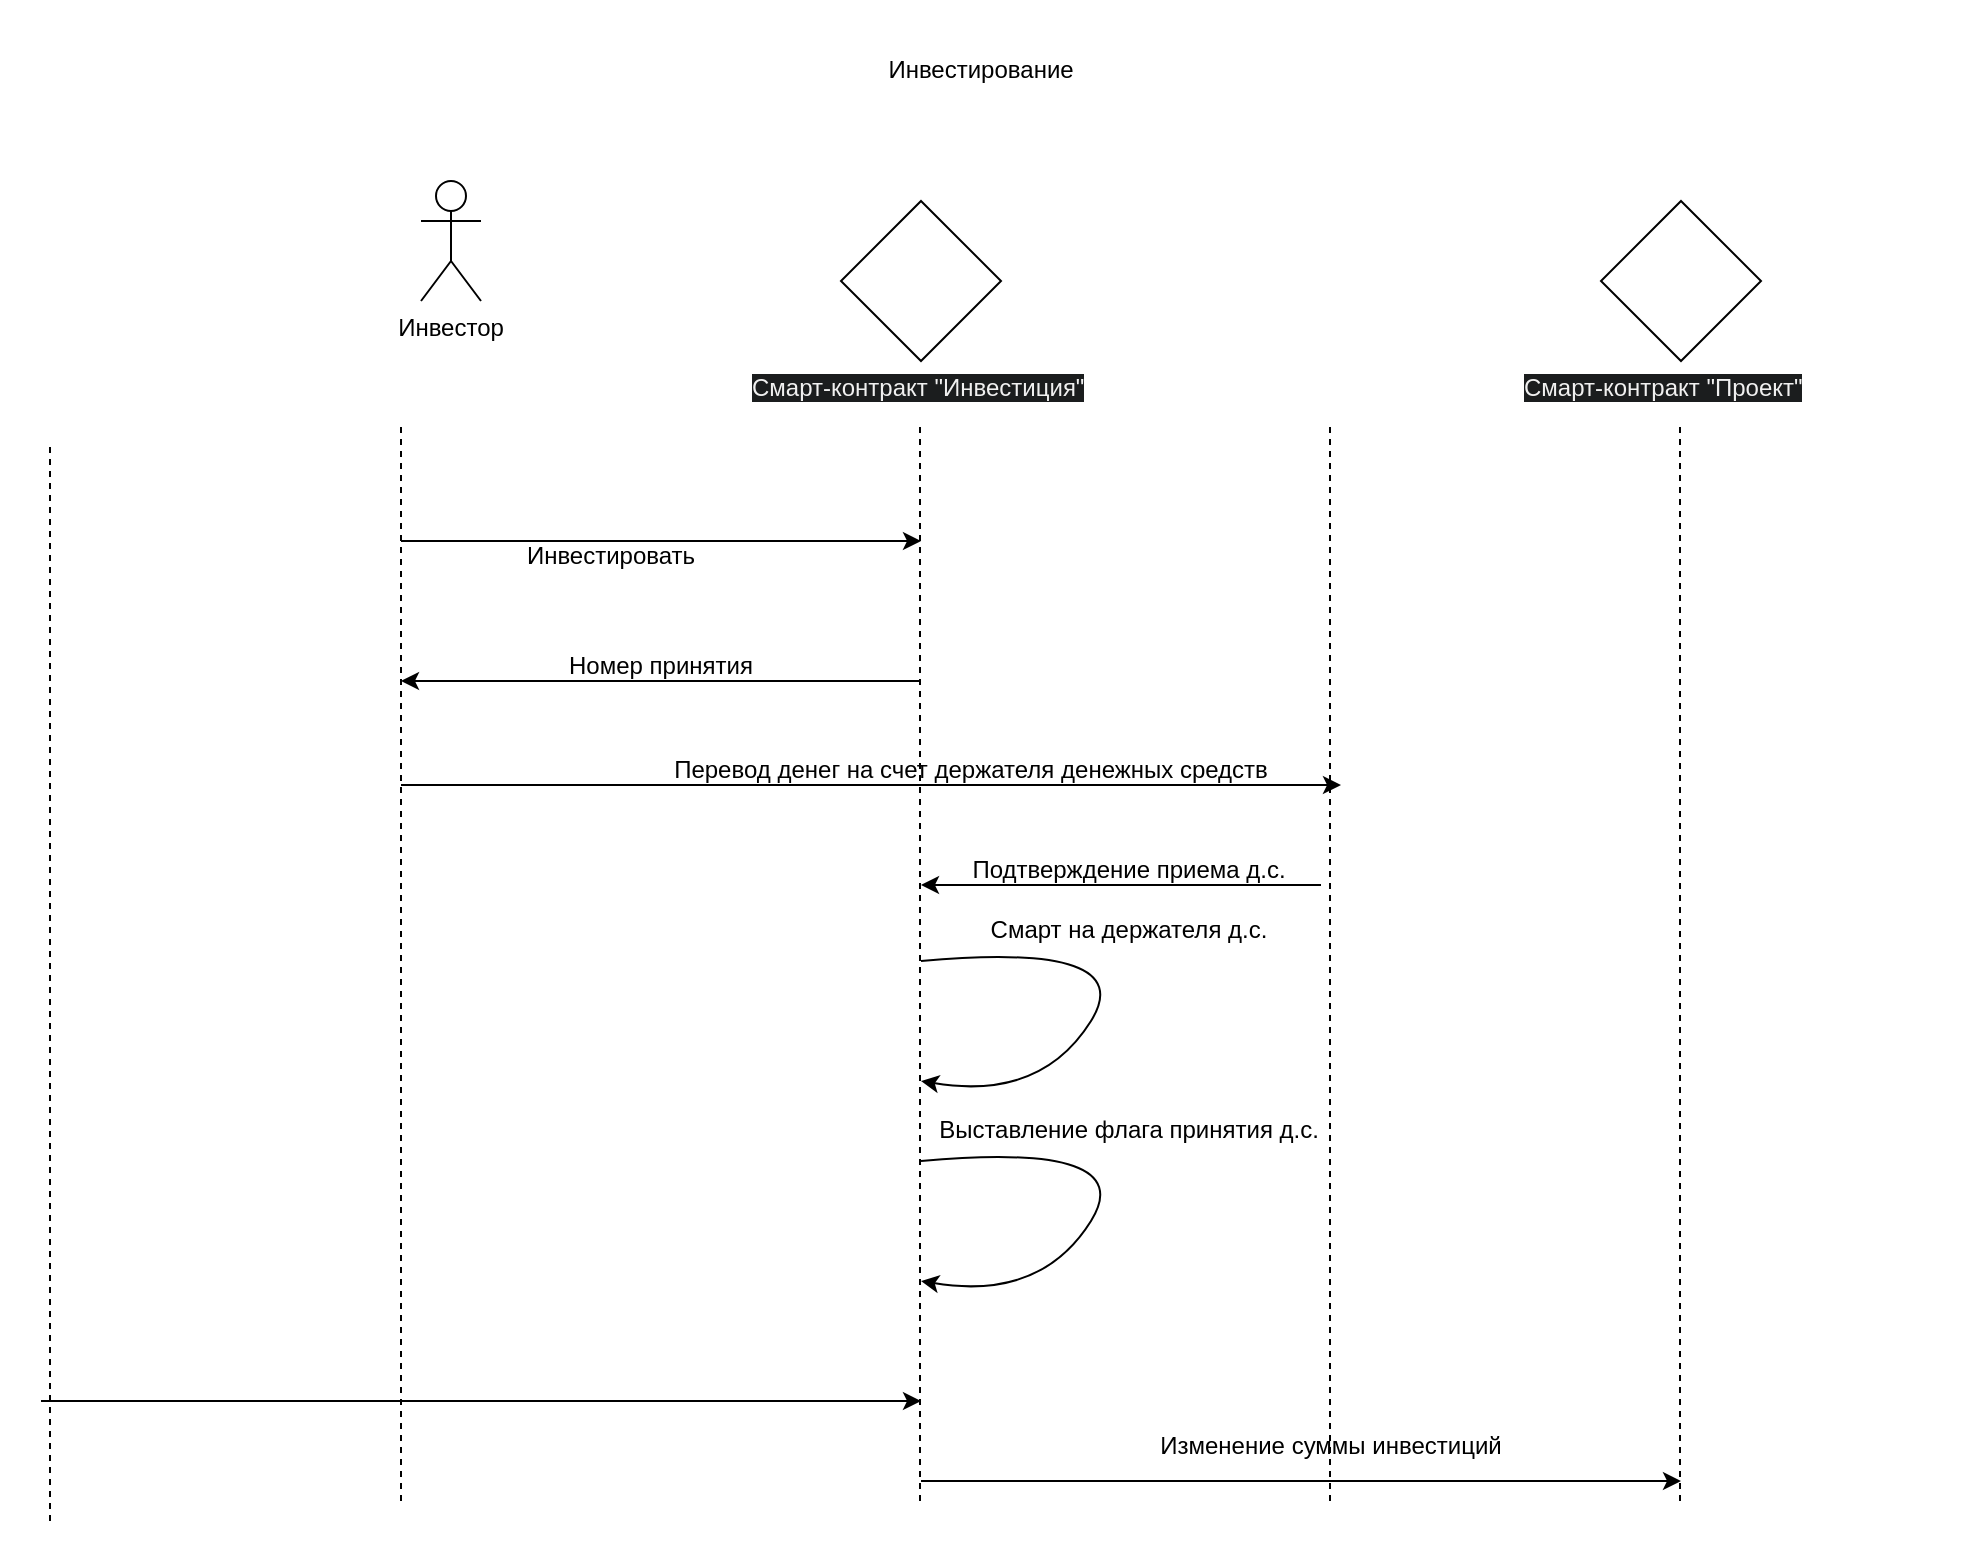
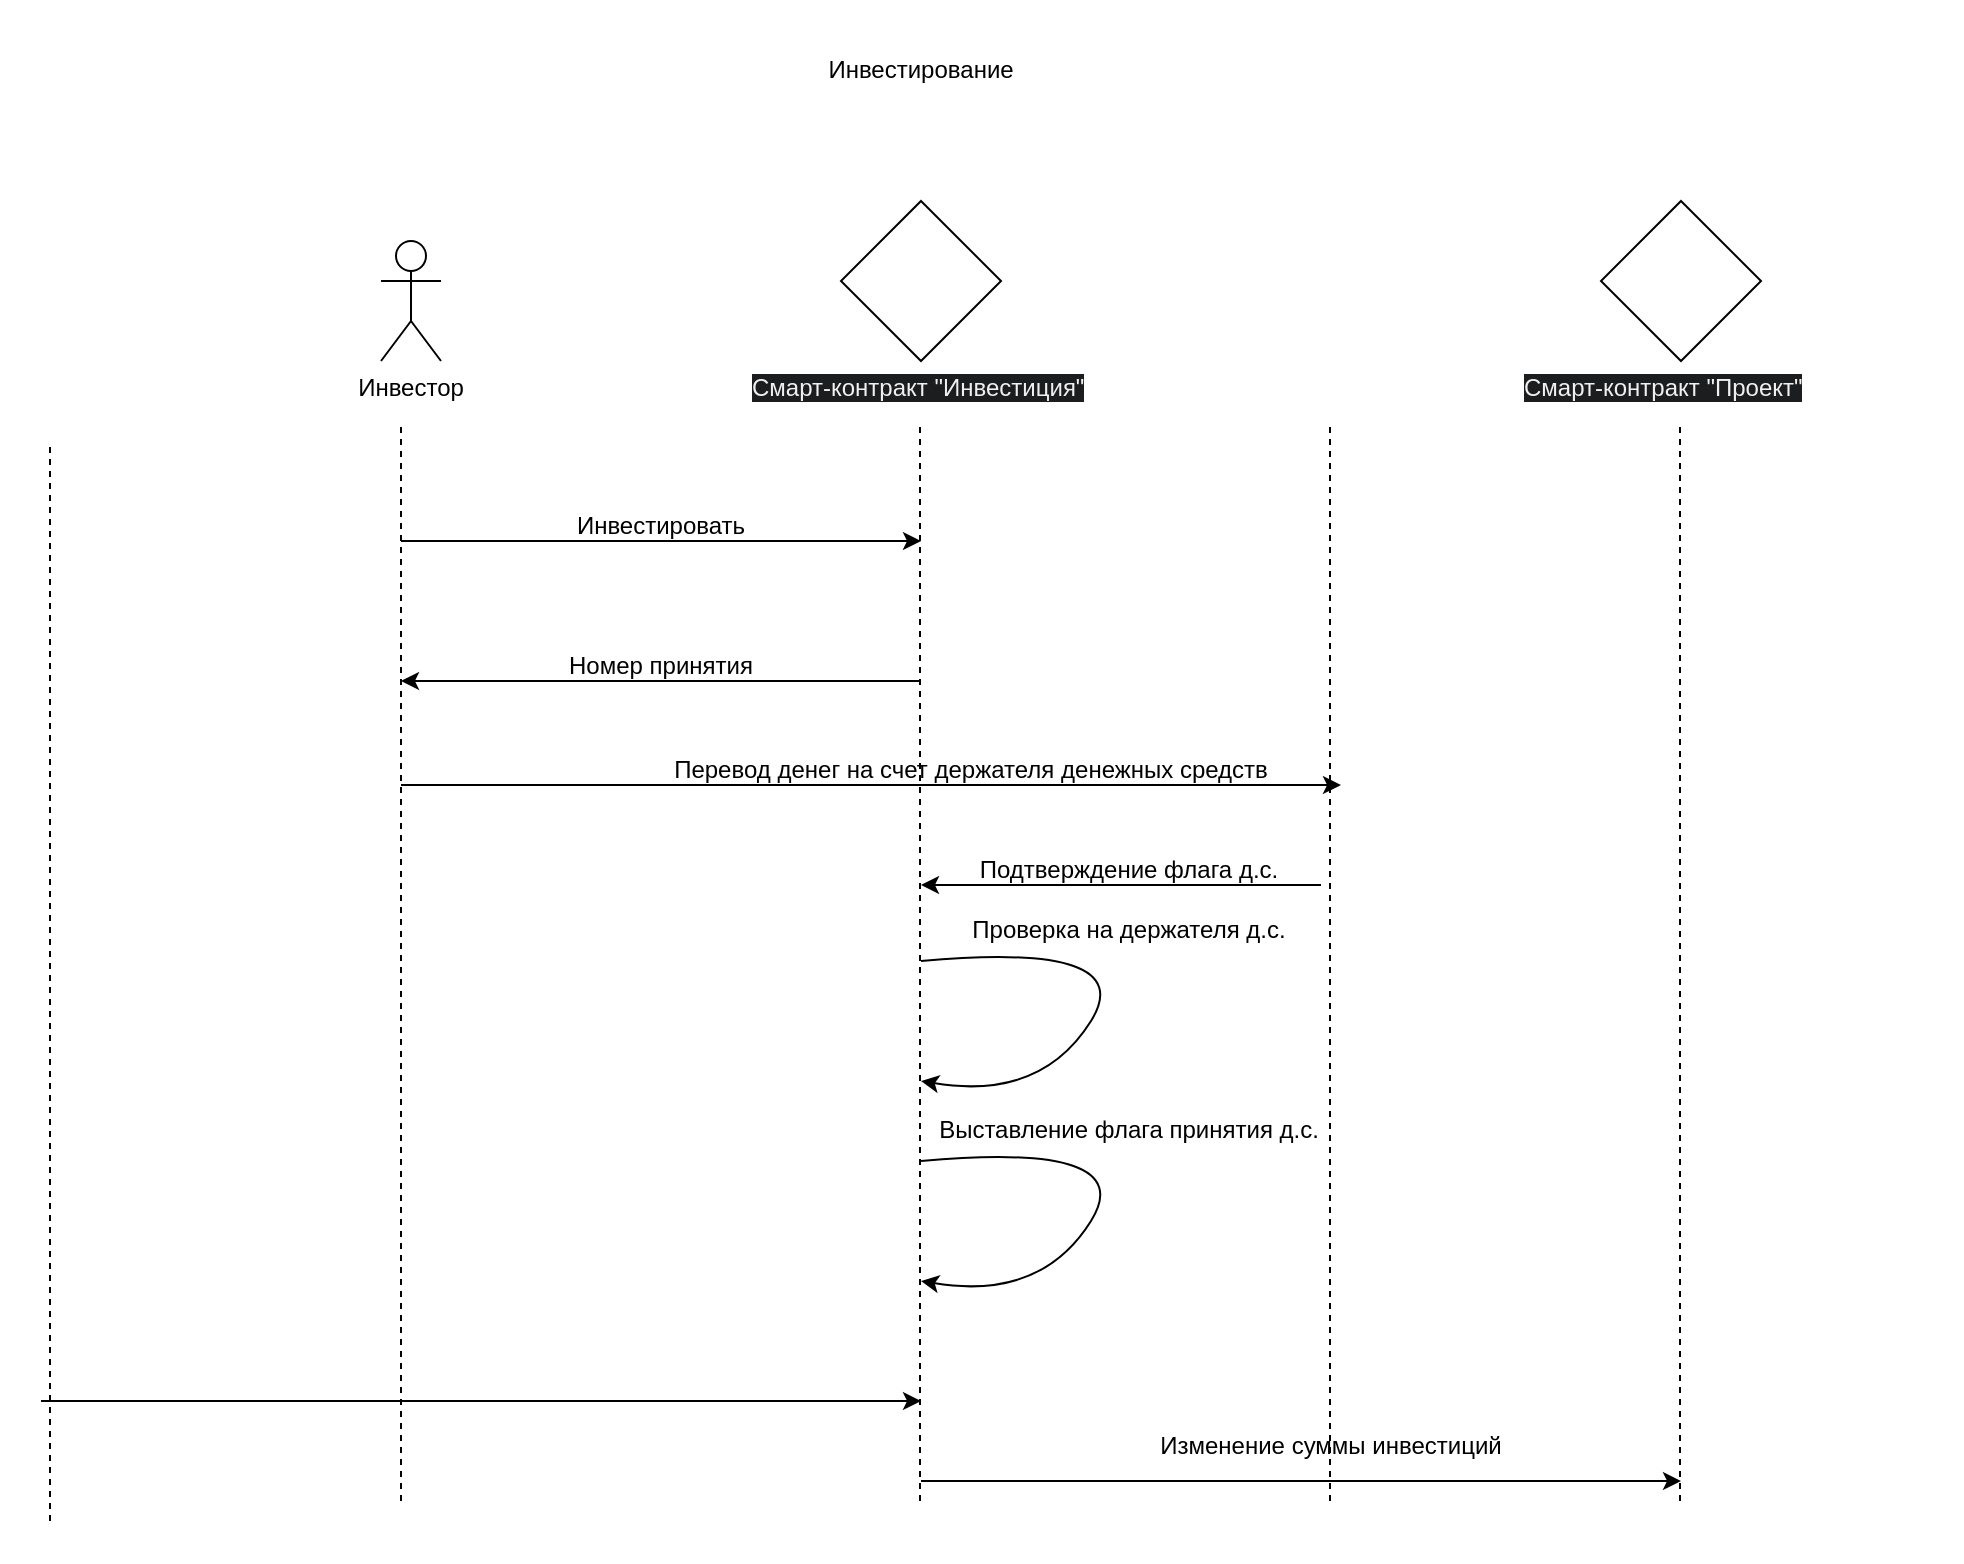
(981, 71) -> (921, 71)
(451, 241) -> (411, 301)
(611, 557) -> (661, 527)
(1130, 871) -> (1130, 871)
(1130, 931) -> (1130, 931)
